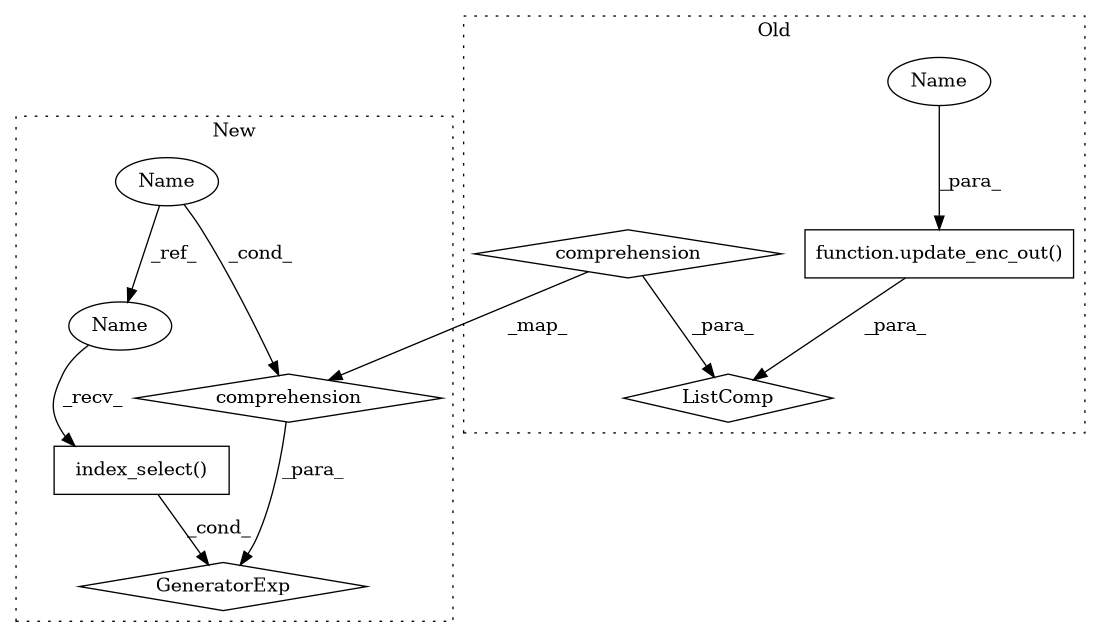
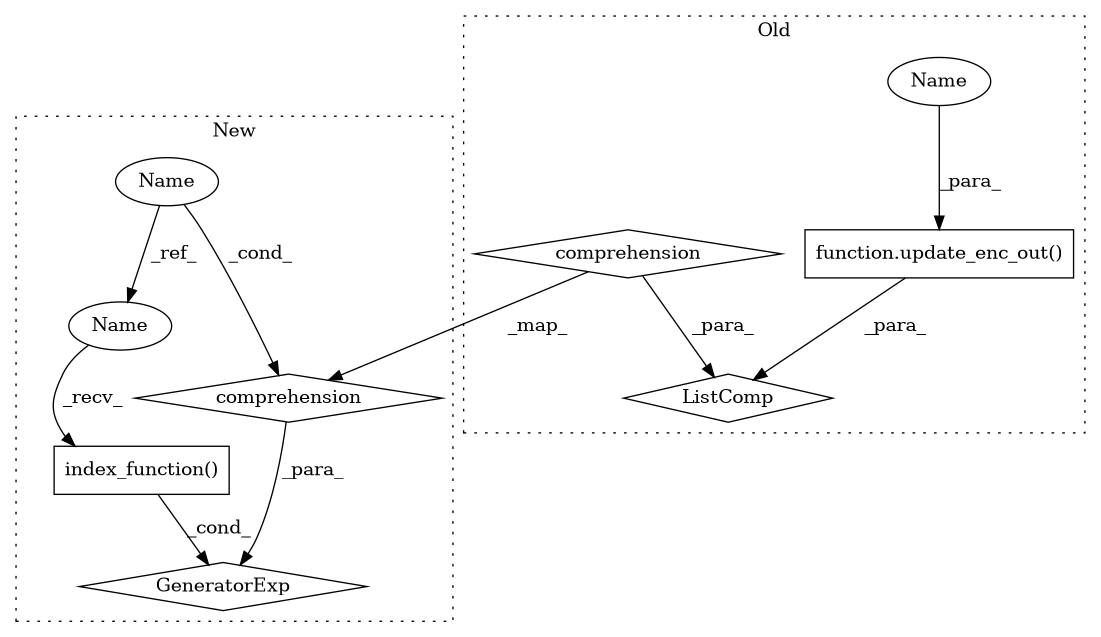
(142, 470) -> (142, 470)
